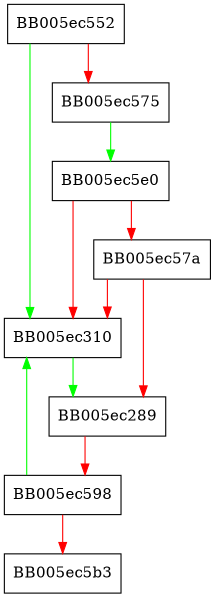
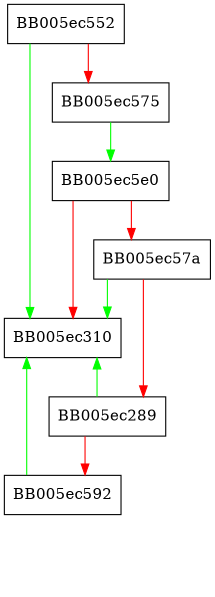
(107, 293) -> (107, 293)
(73, 372) -> (97, 383)
(63, 495) -> (63, 495)
(63, 573) -> none
